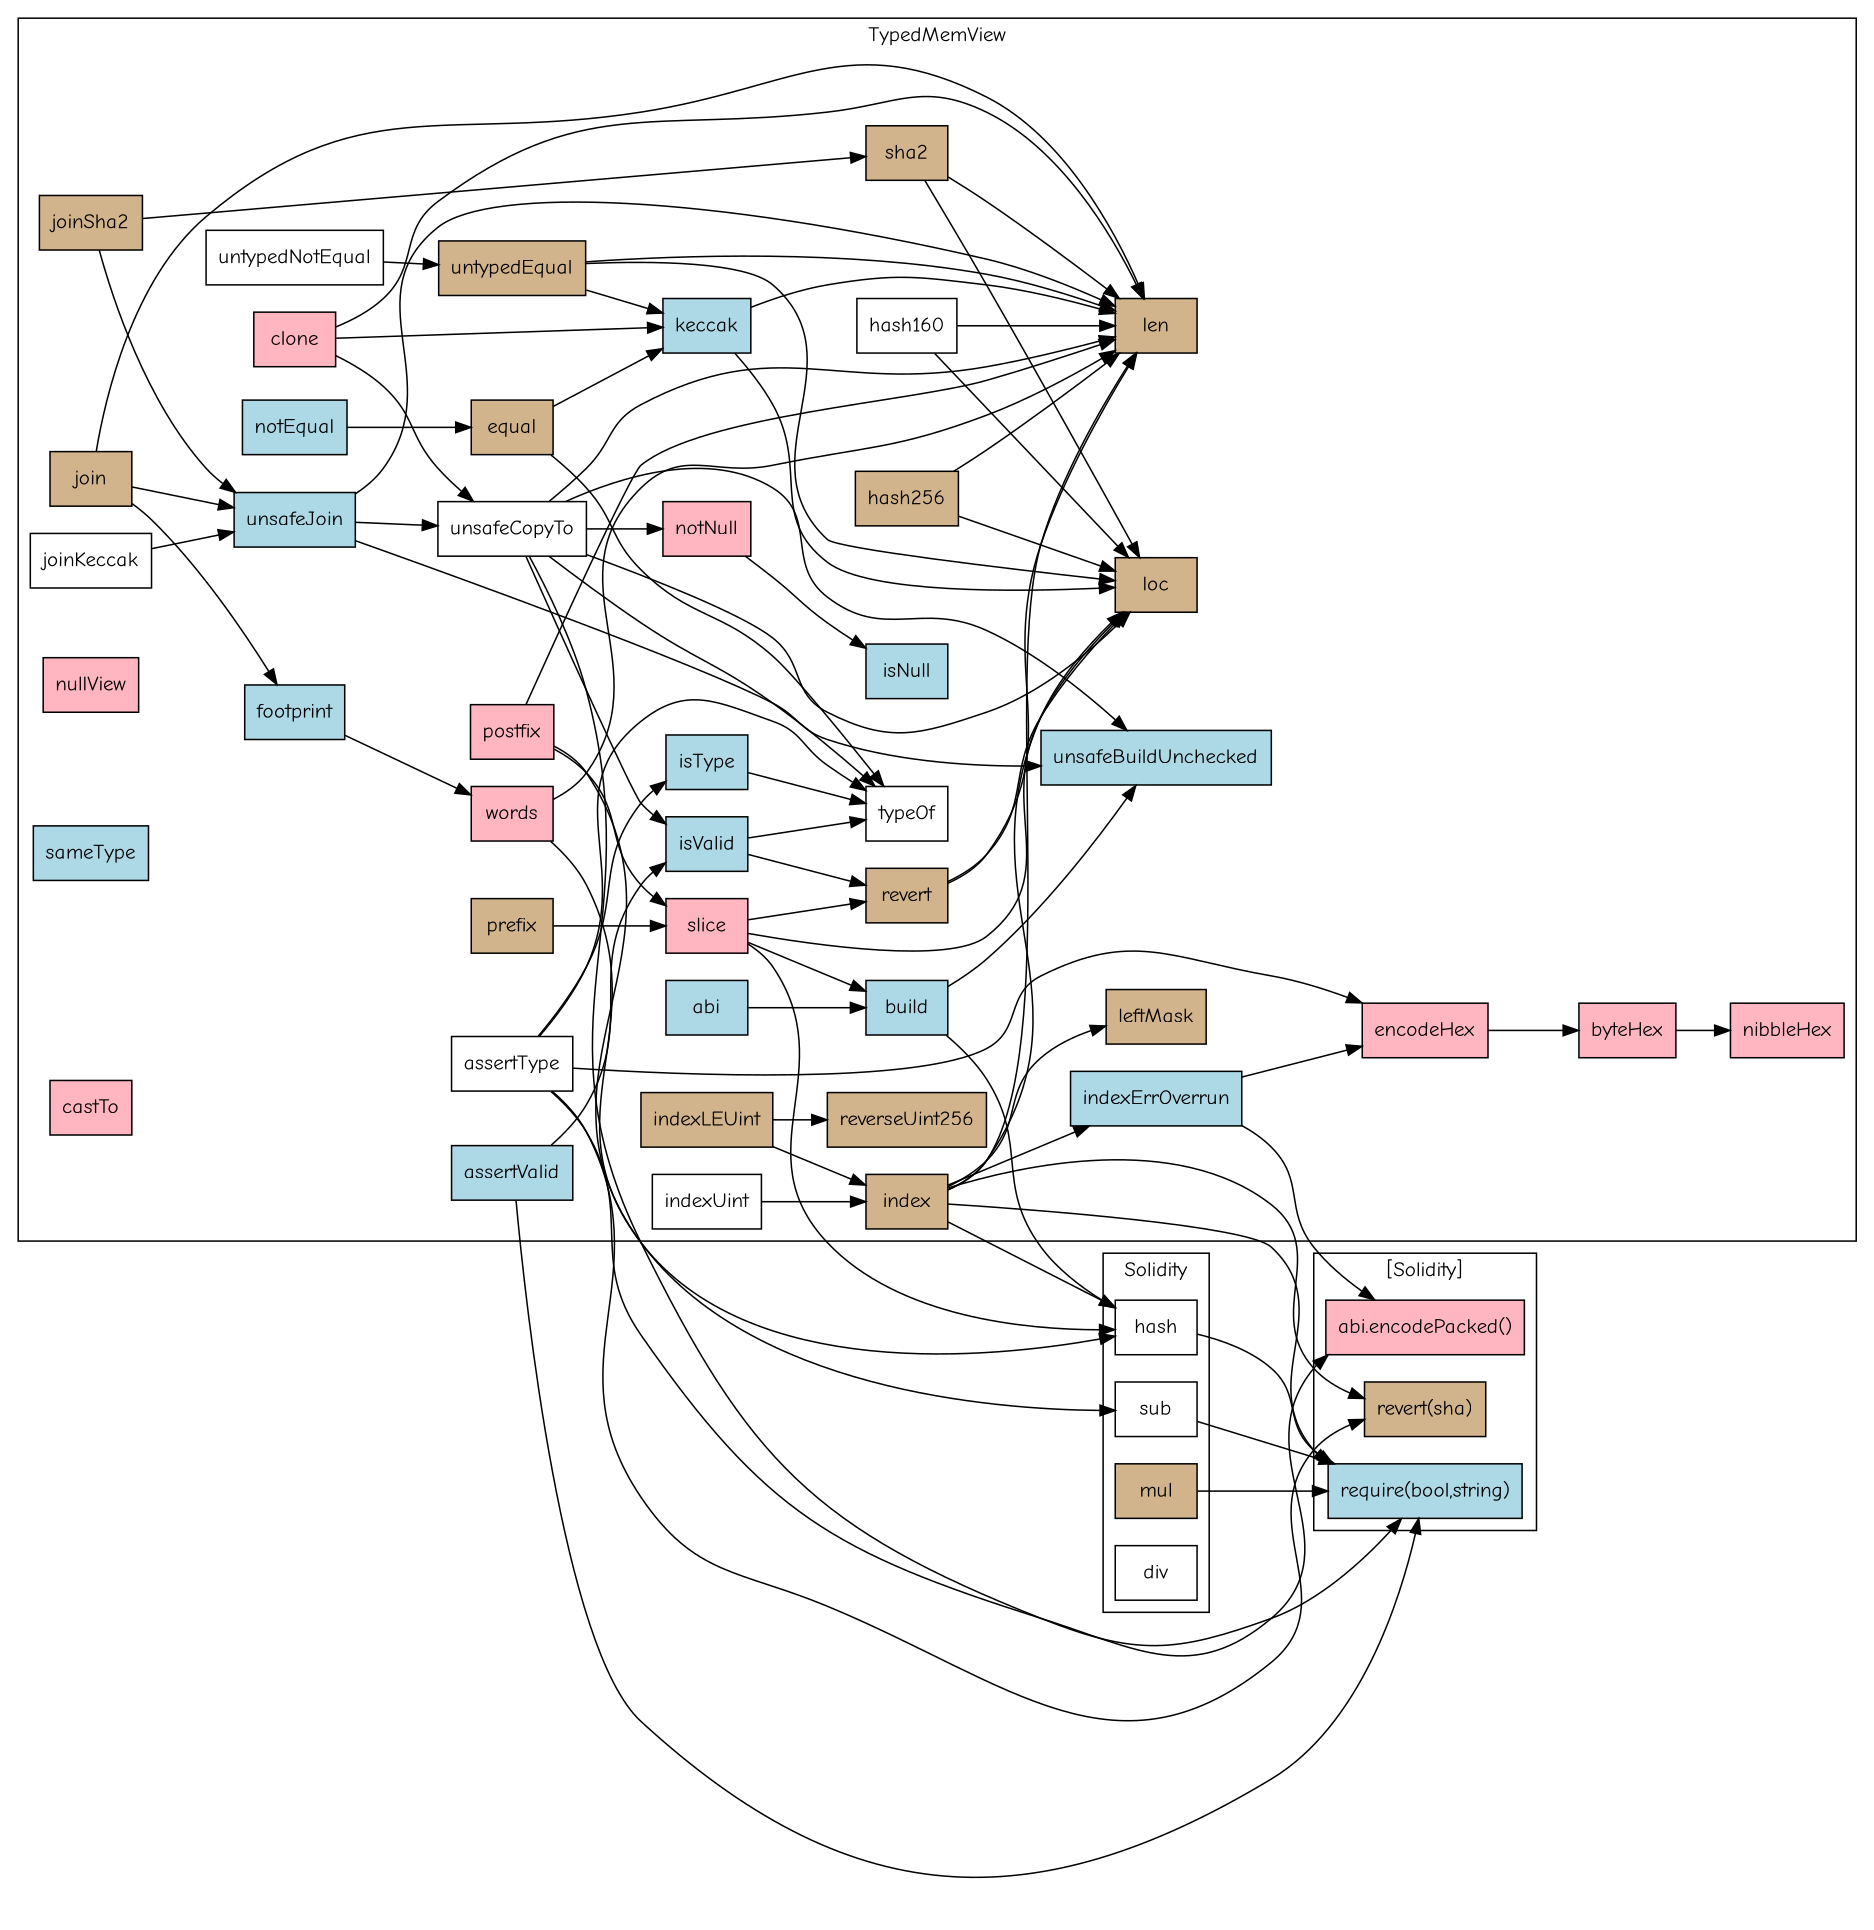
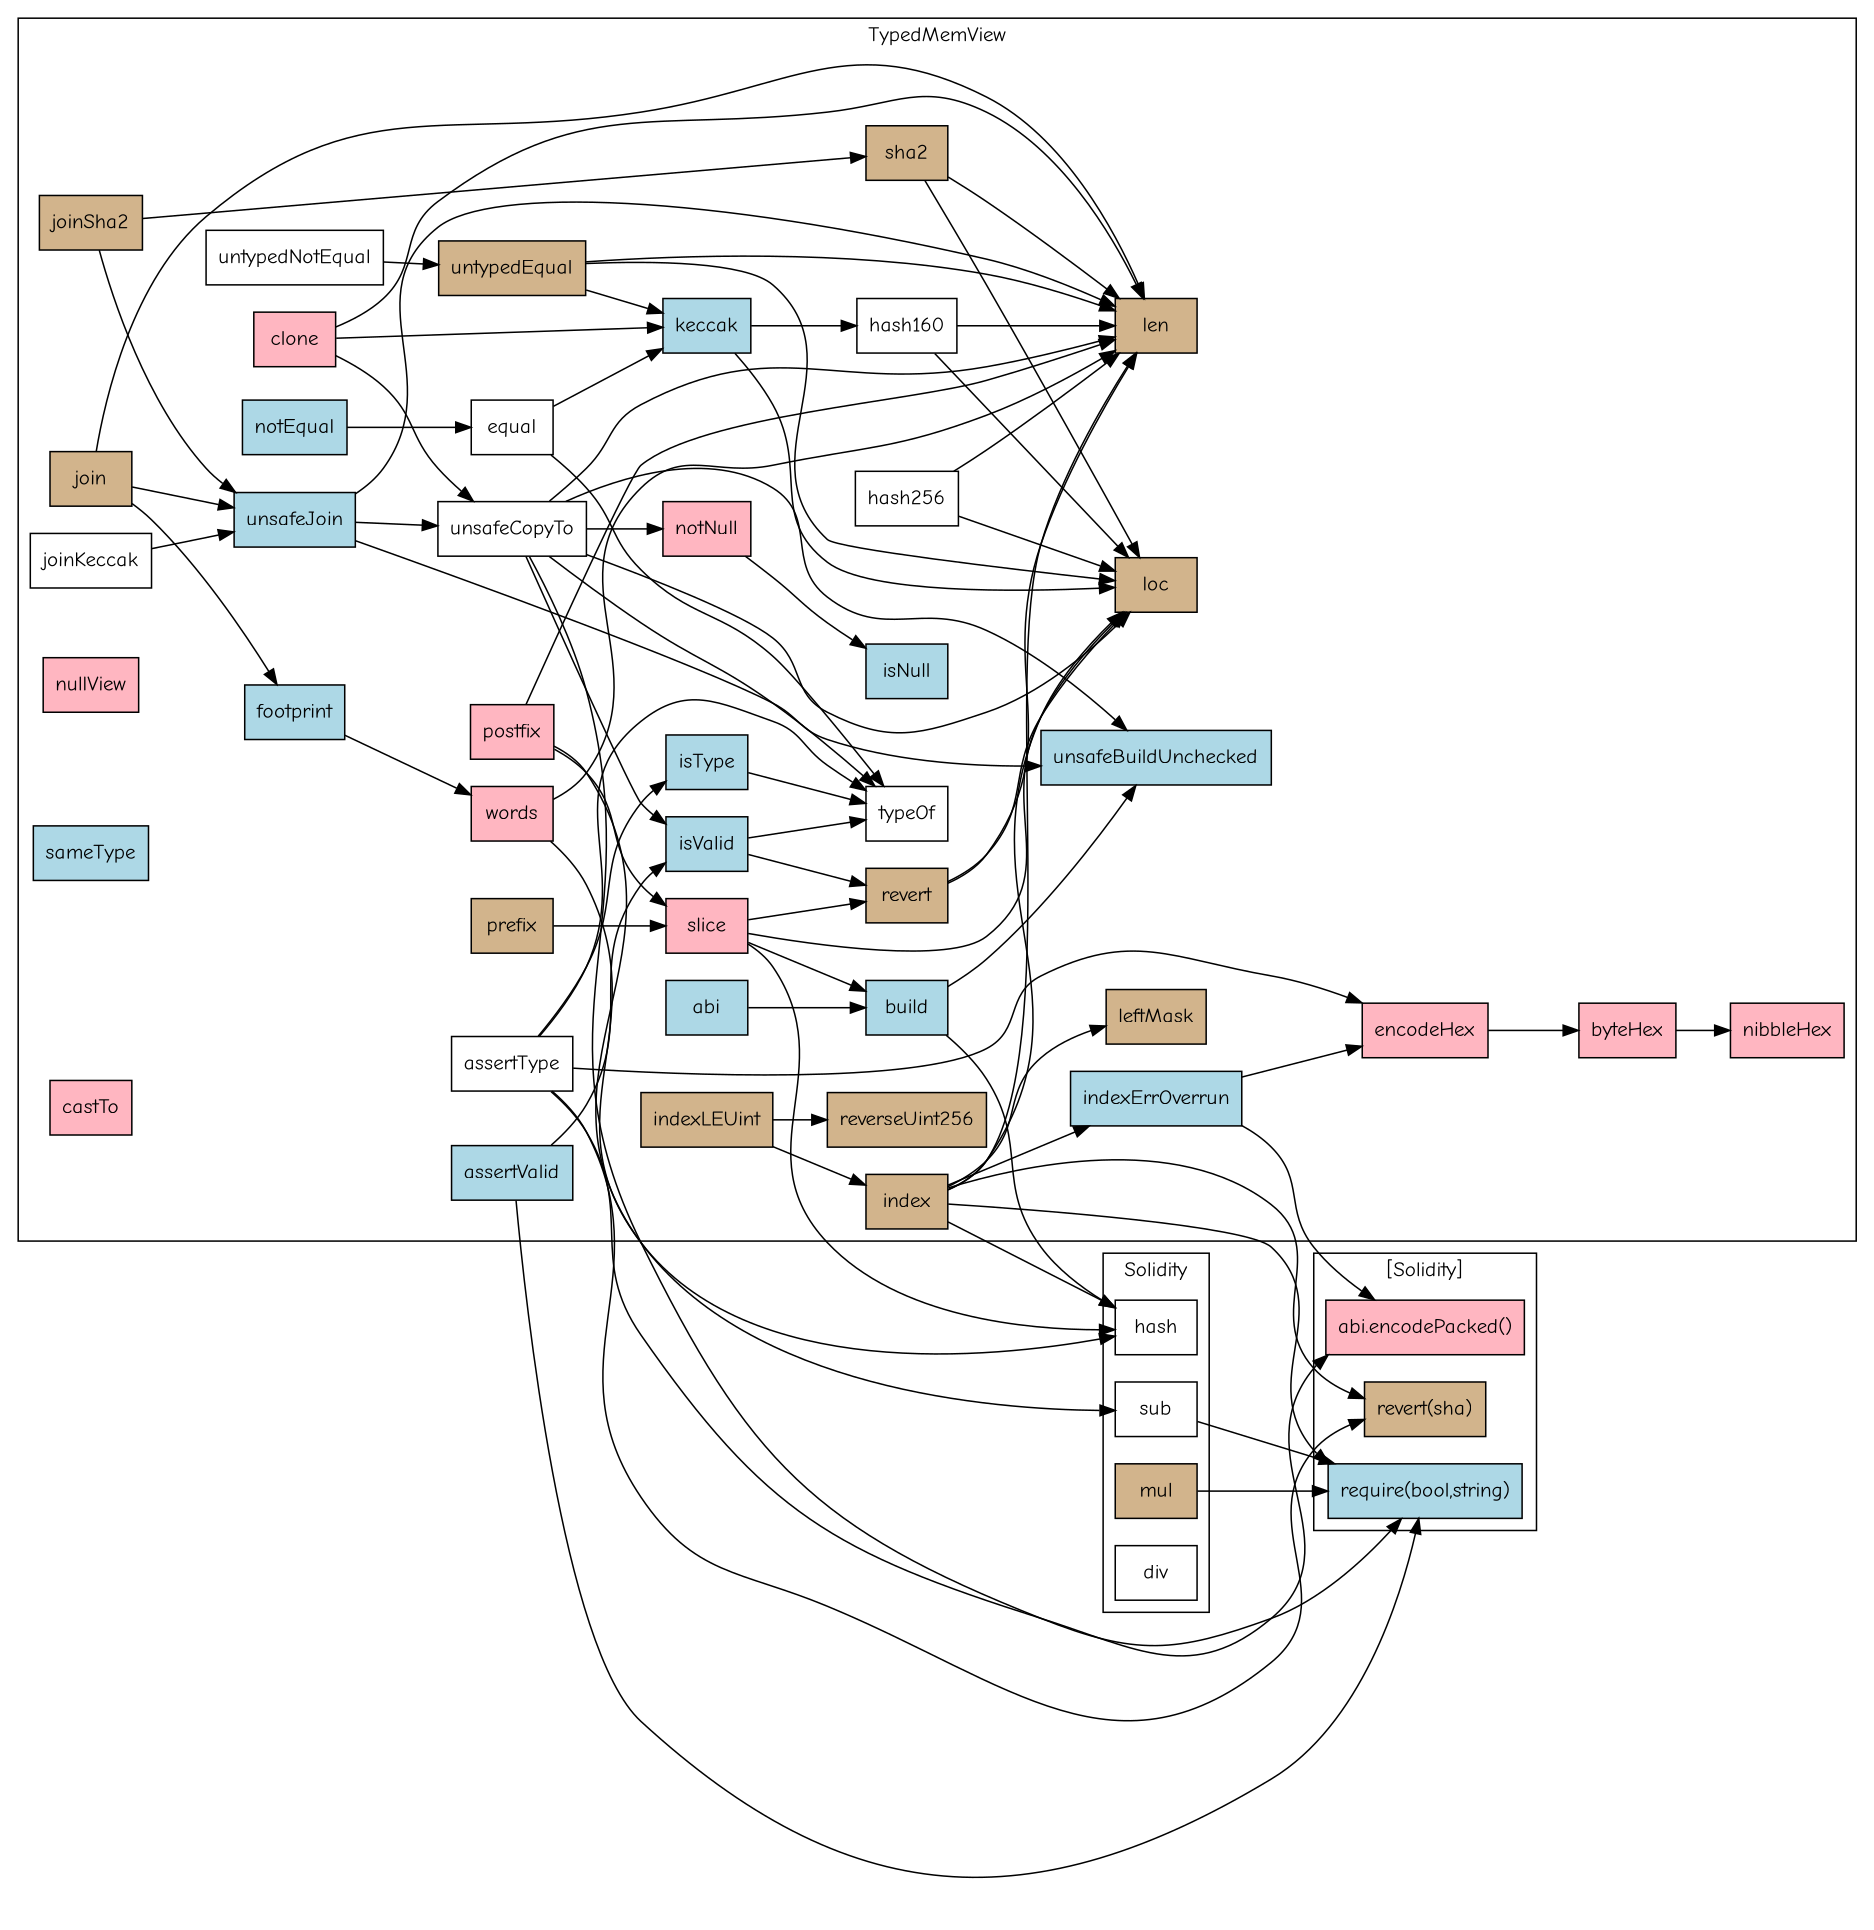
(925, 278) -> (789, 326)
(512, 427) -> (512, 427)
(907, 499) -> (907, 499)
(707, 1202) -> none
(1278, 1376) -> none
